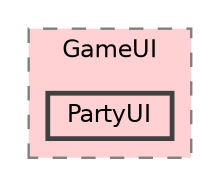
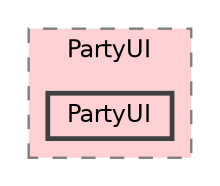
(110, 51) -> (110, 51)
